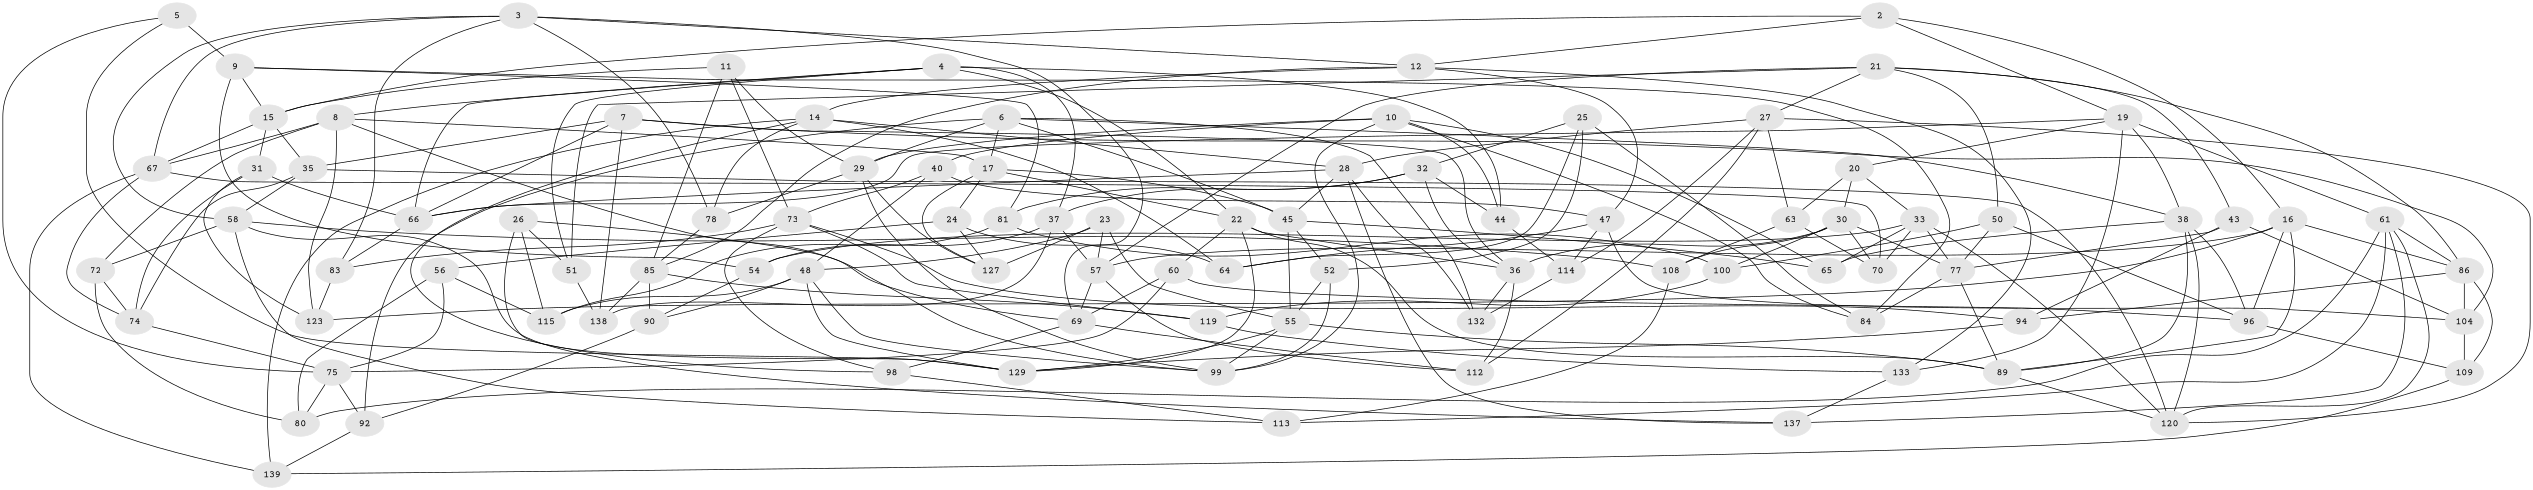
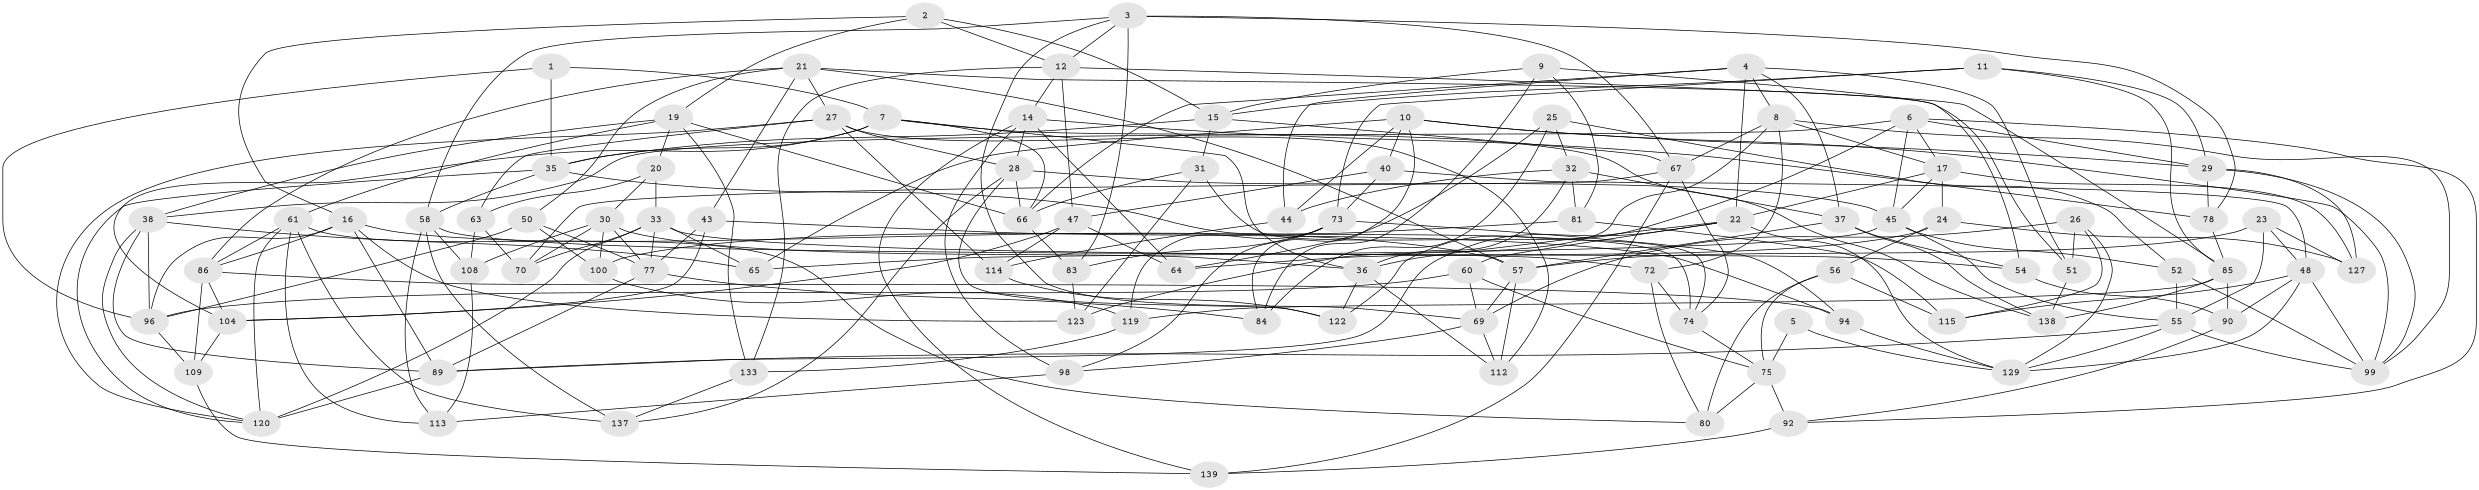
(204, 40) -> none
none -> (551, 67)
(1476, 322) -> (1337, 322)
